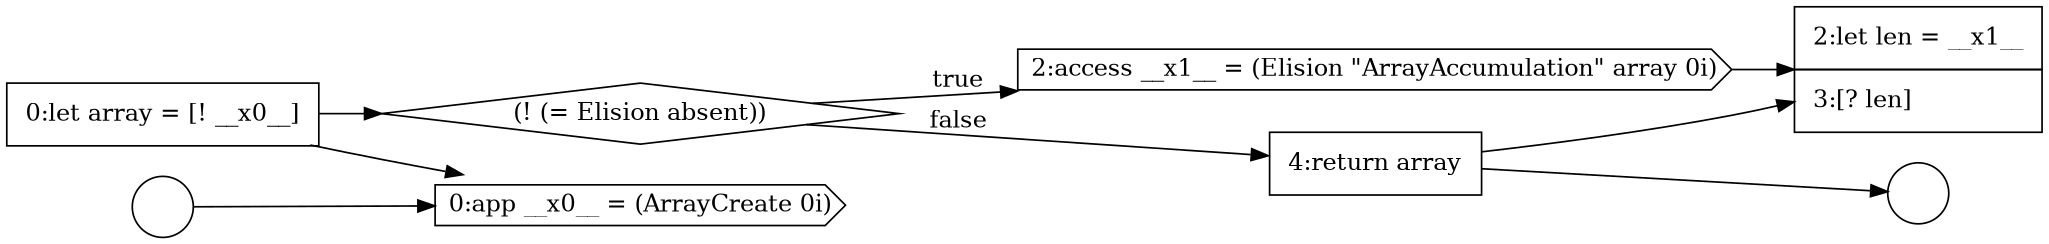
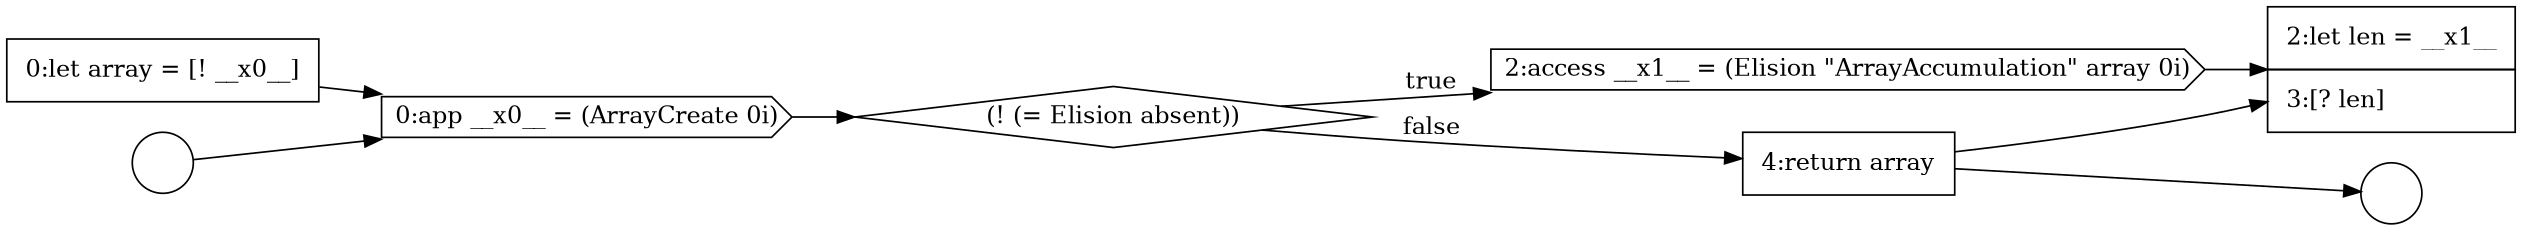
(342, 114) -> (815, 117)
